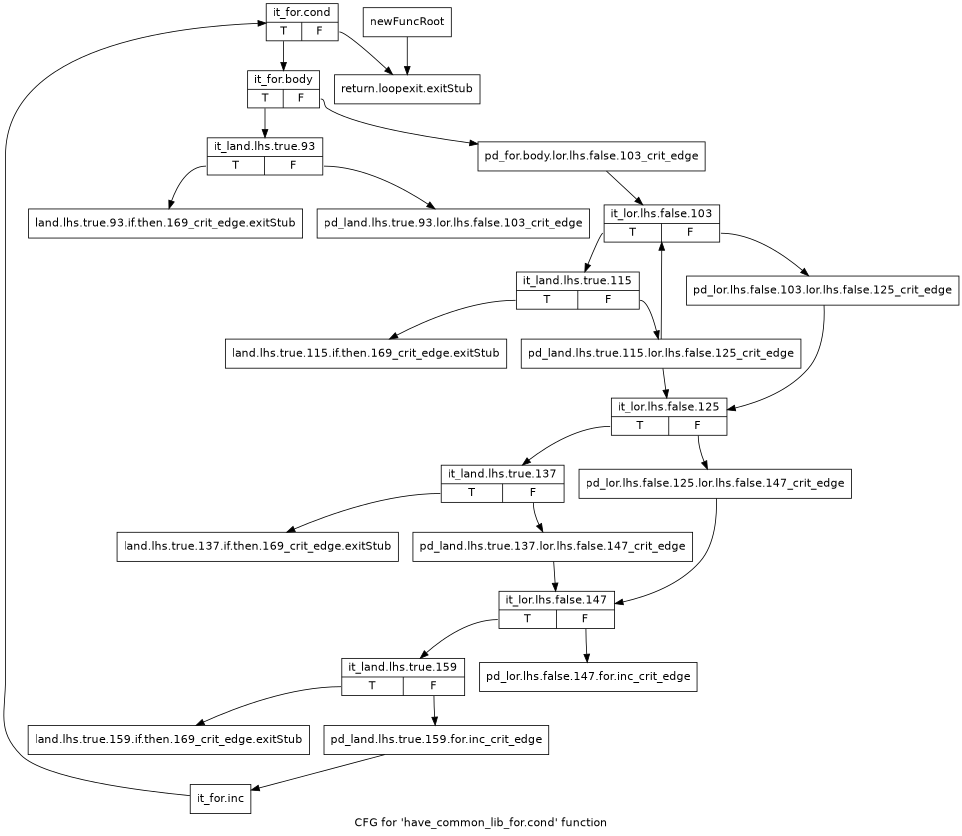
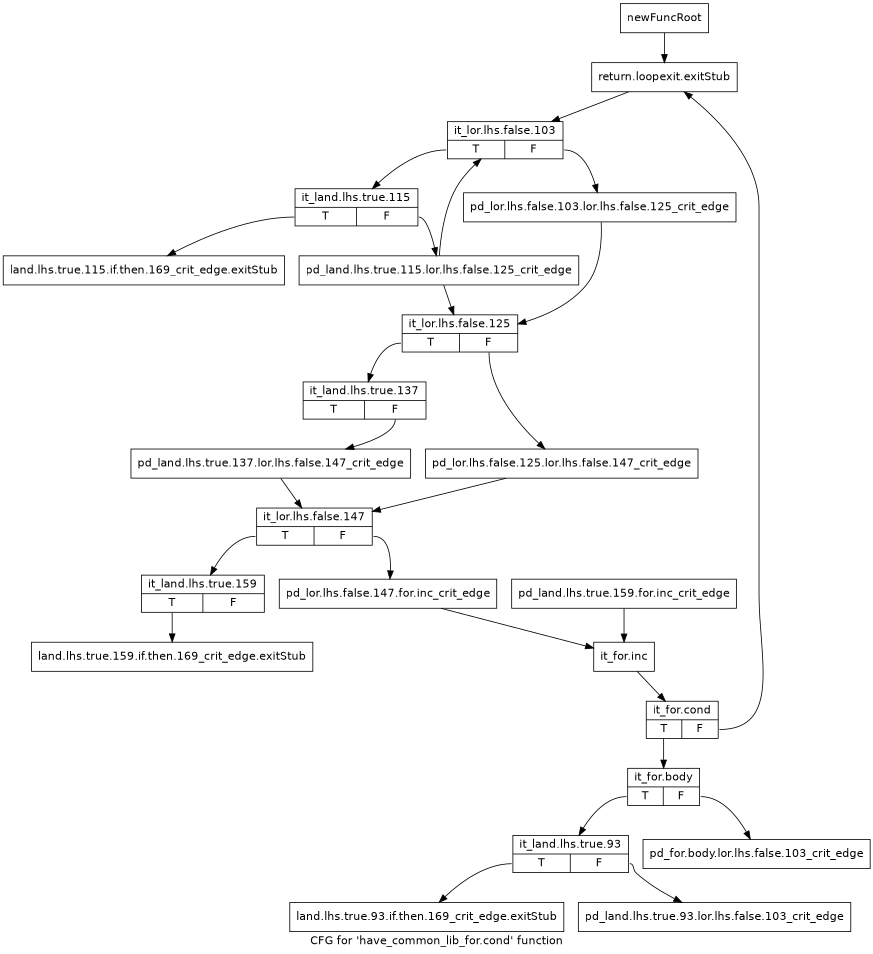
(622, 185) -> (594, 105)
(258, 547) -> none
none -> (513, 627)
(434, 707) -> none
